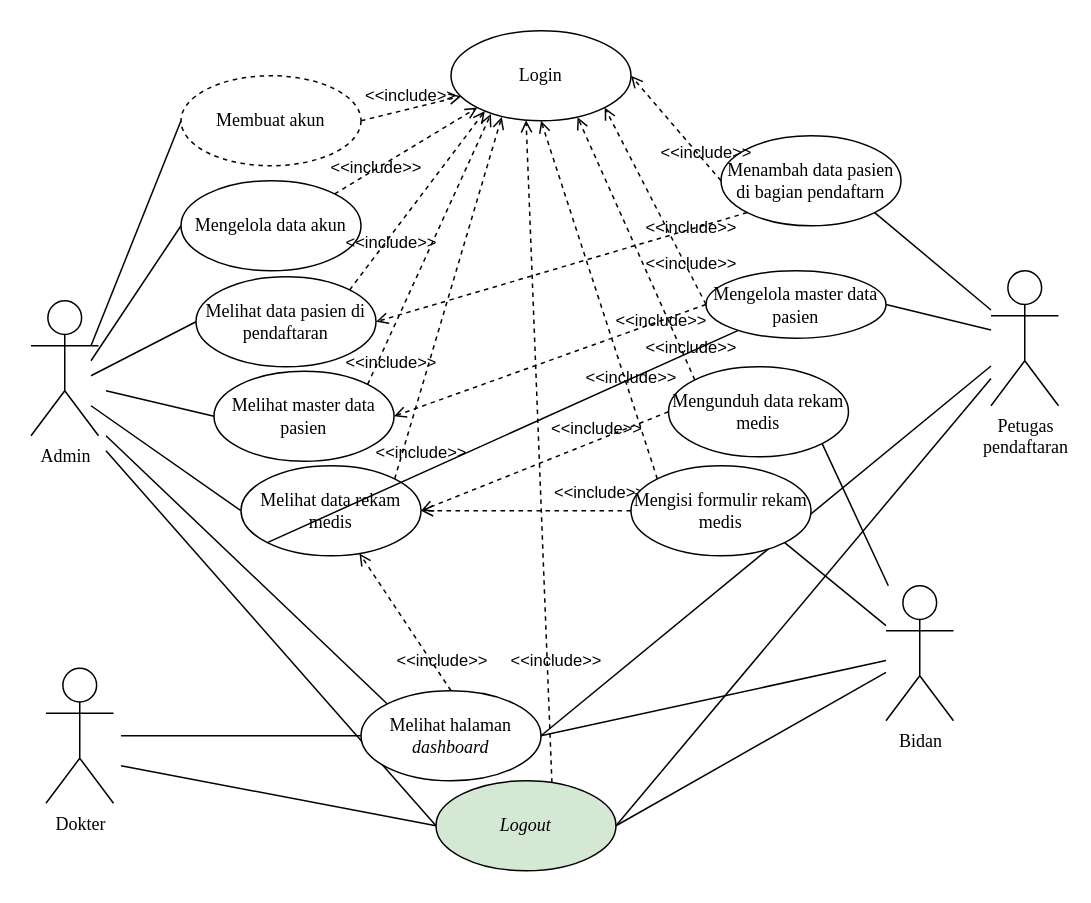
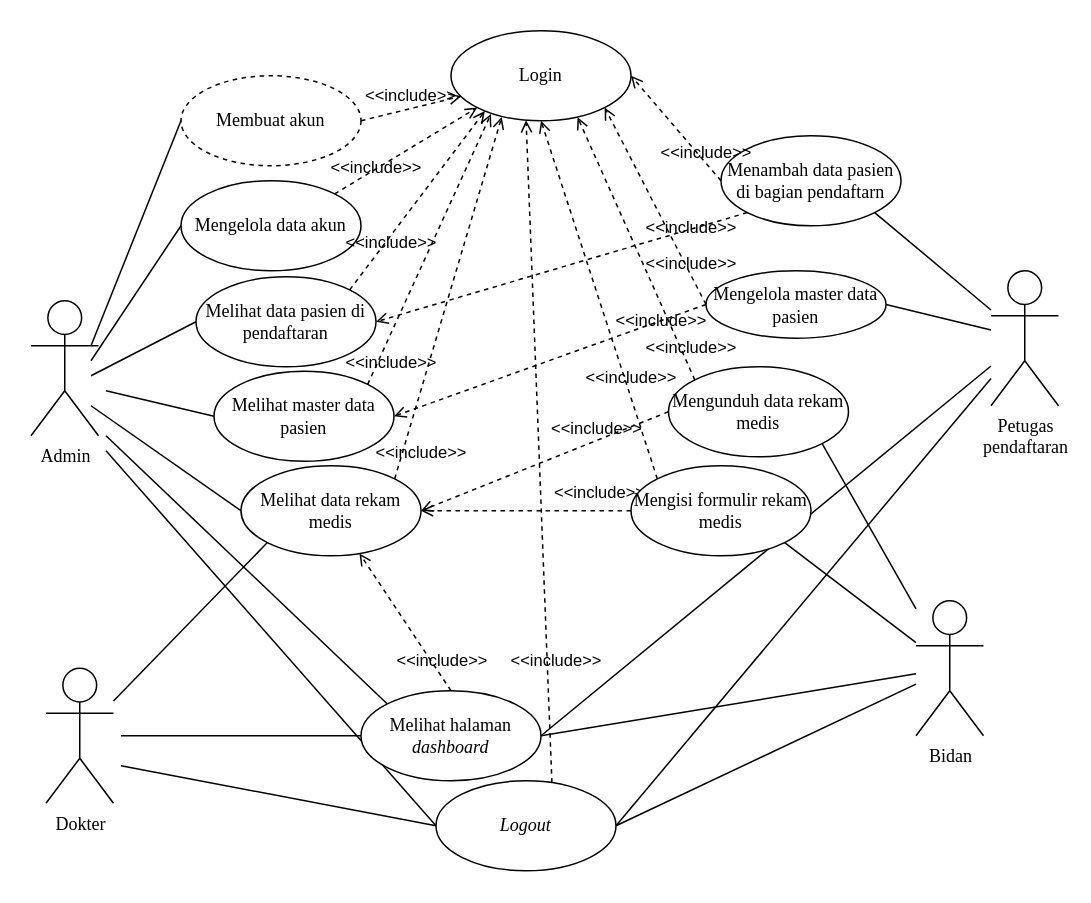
(503, 436) -> (190, 622)
(920, 653) -> (950, 668)
(526, 826) -> (526, 826)
